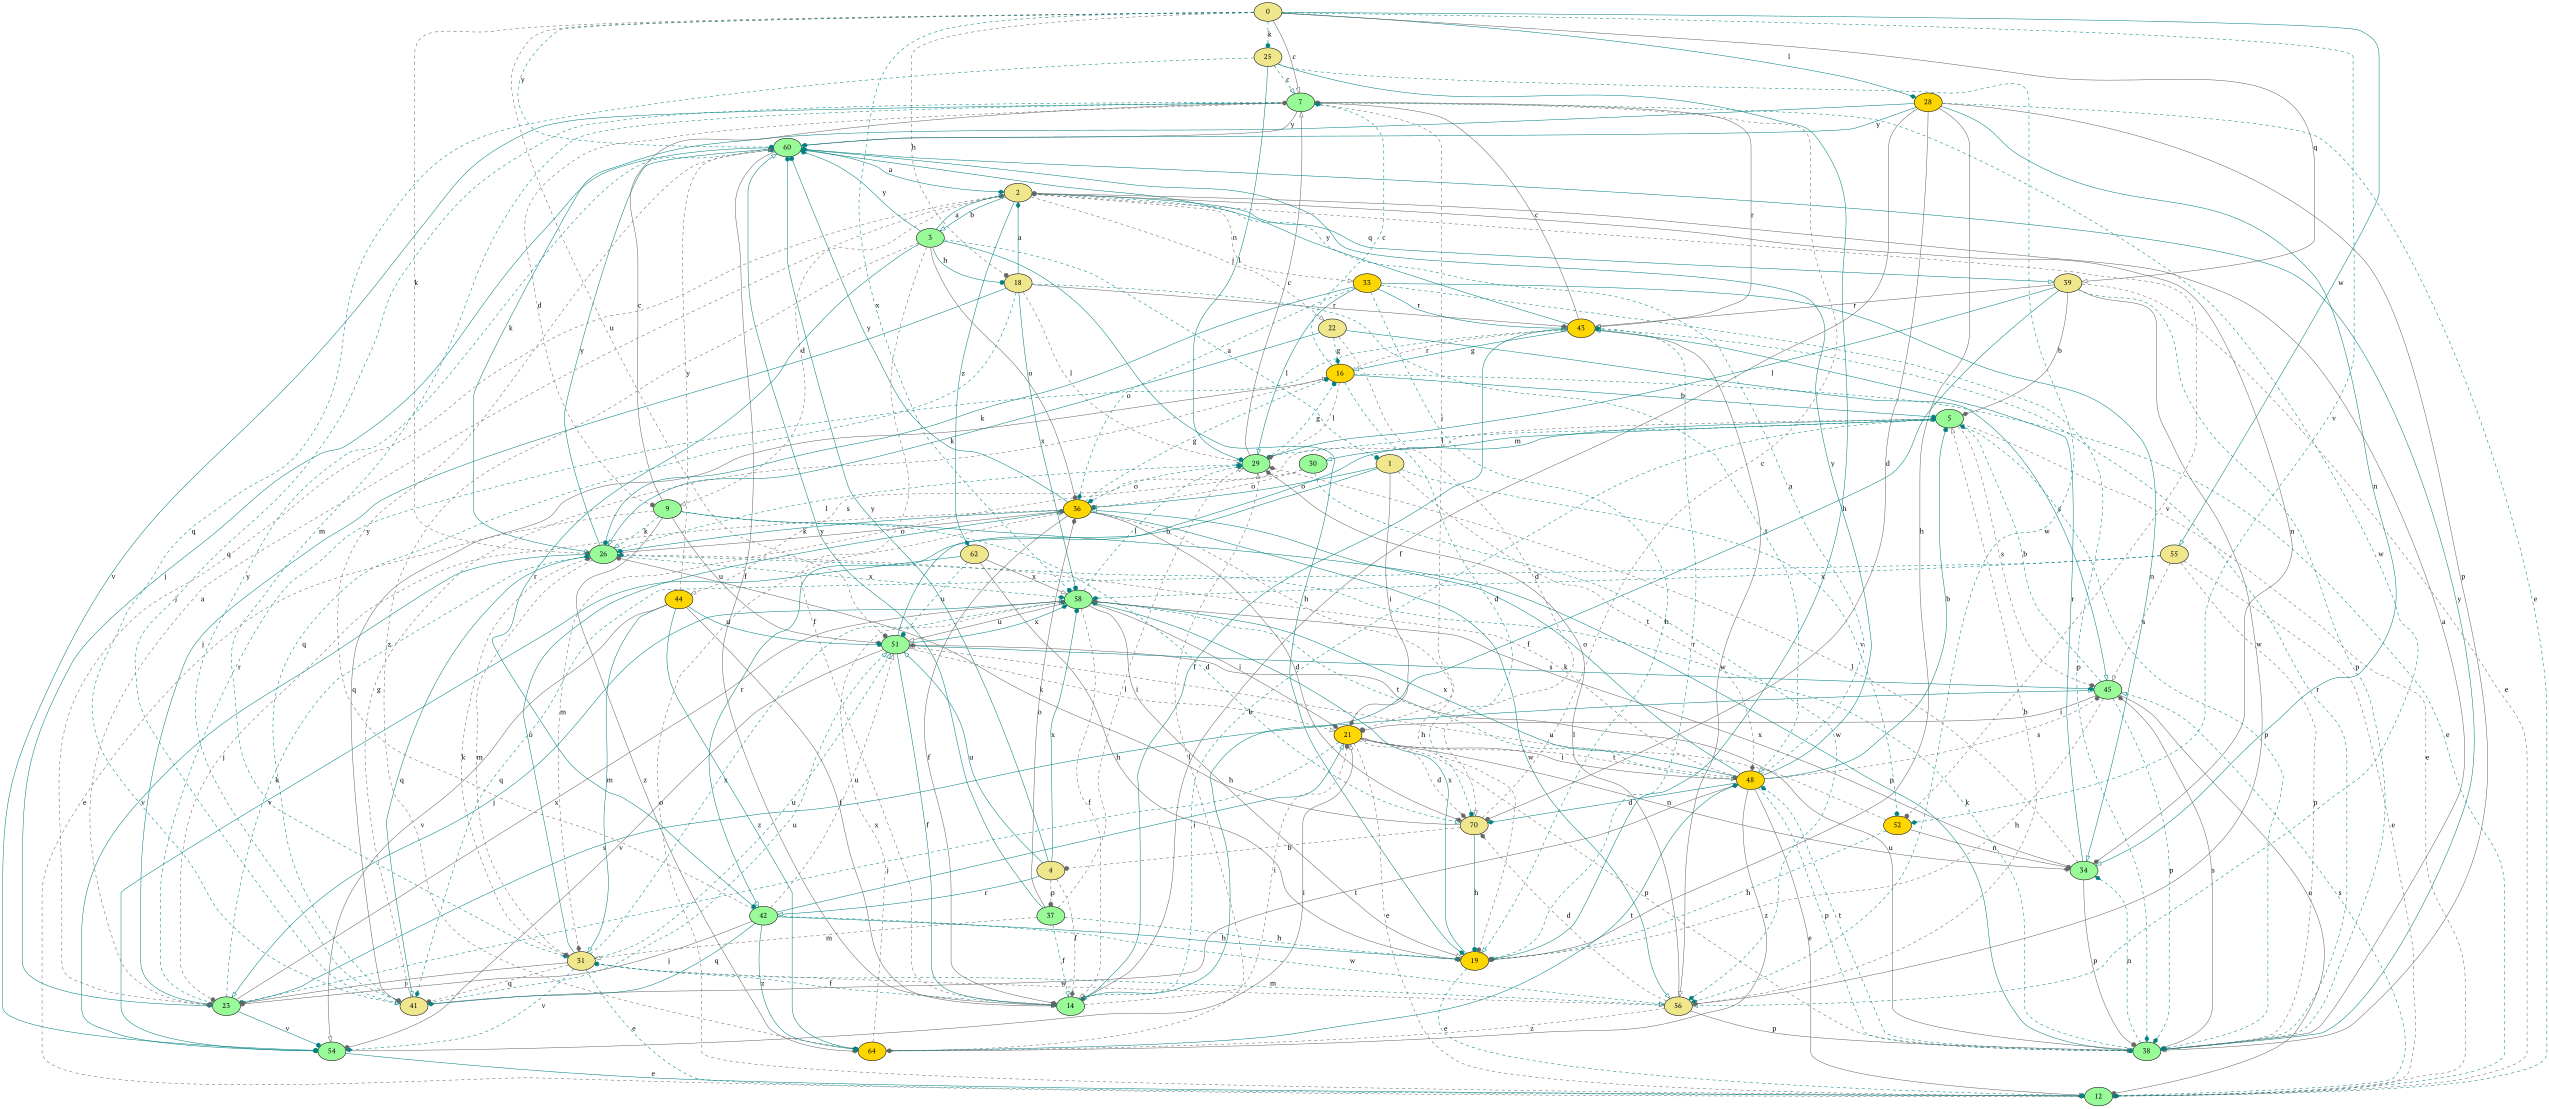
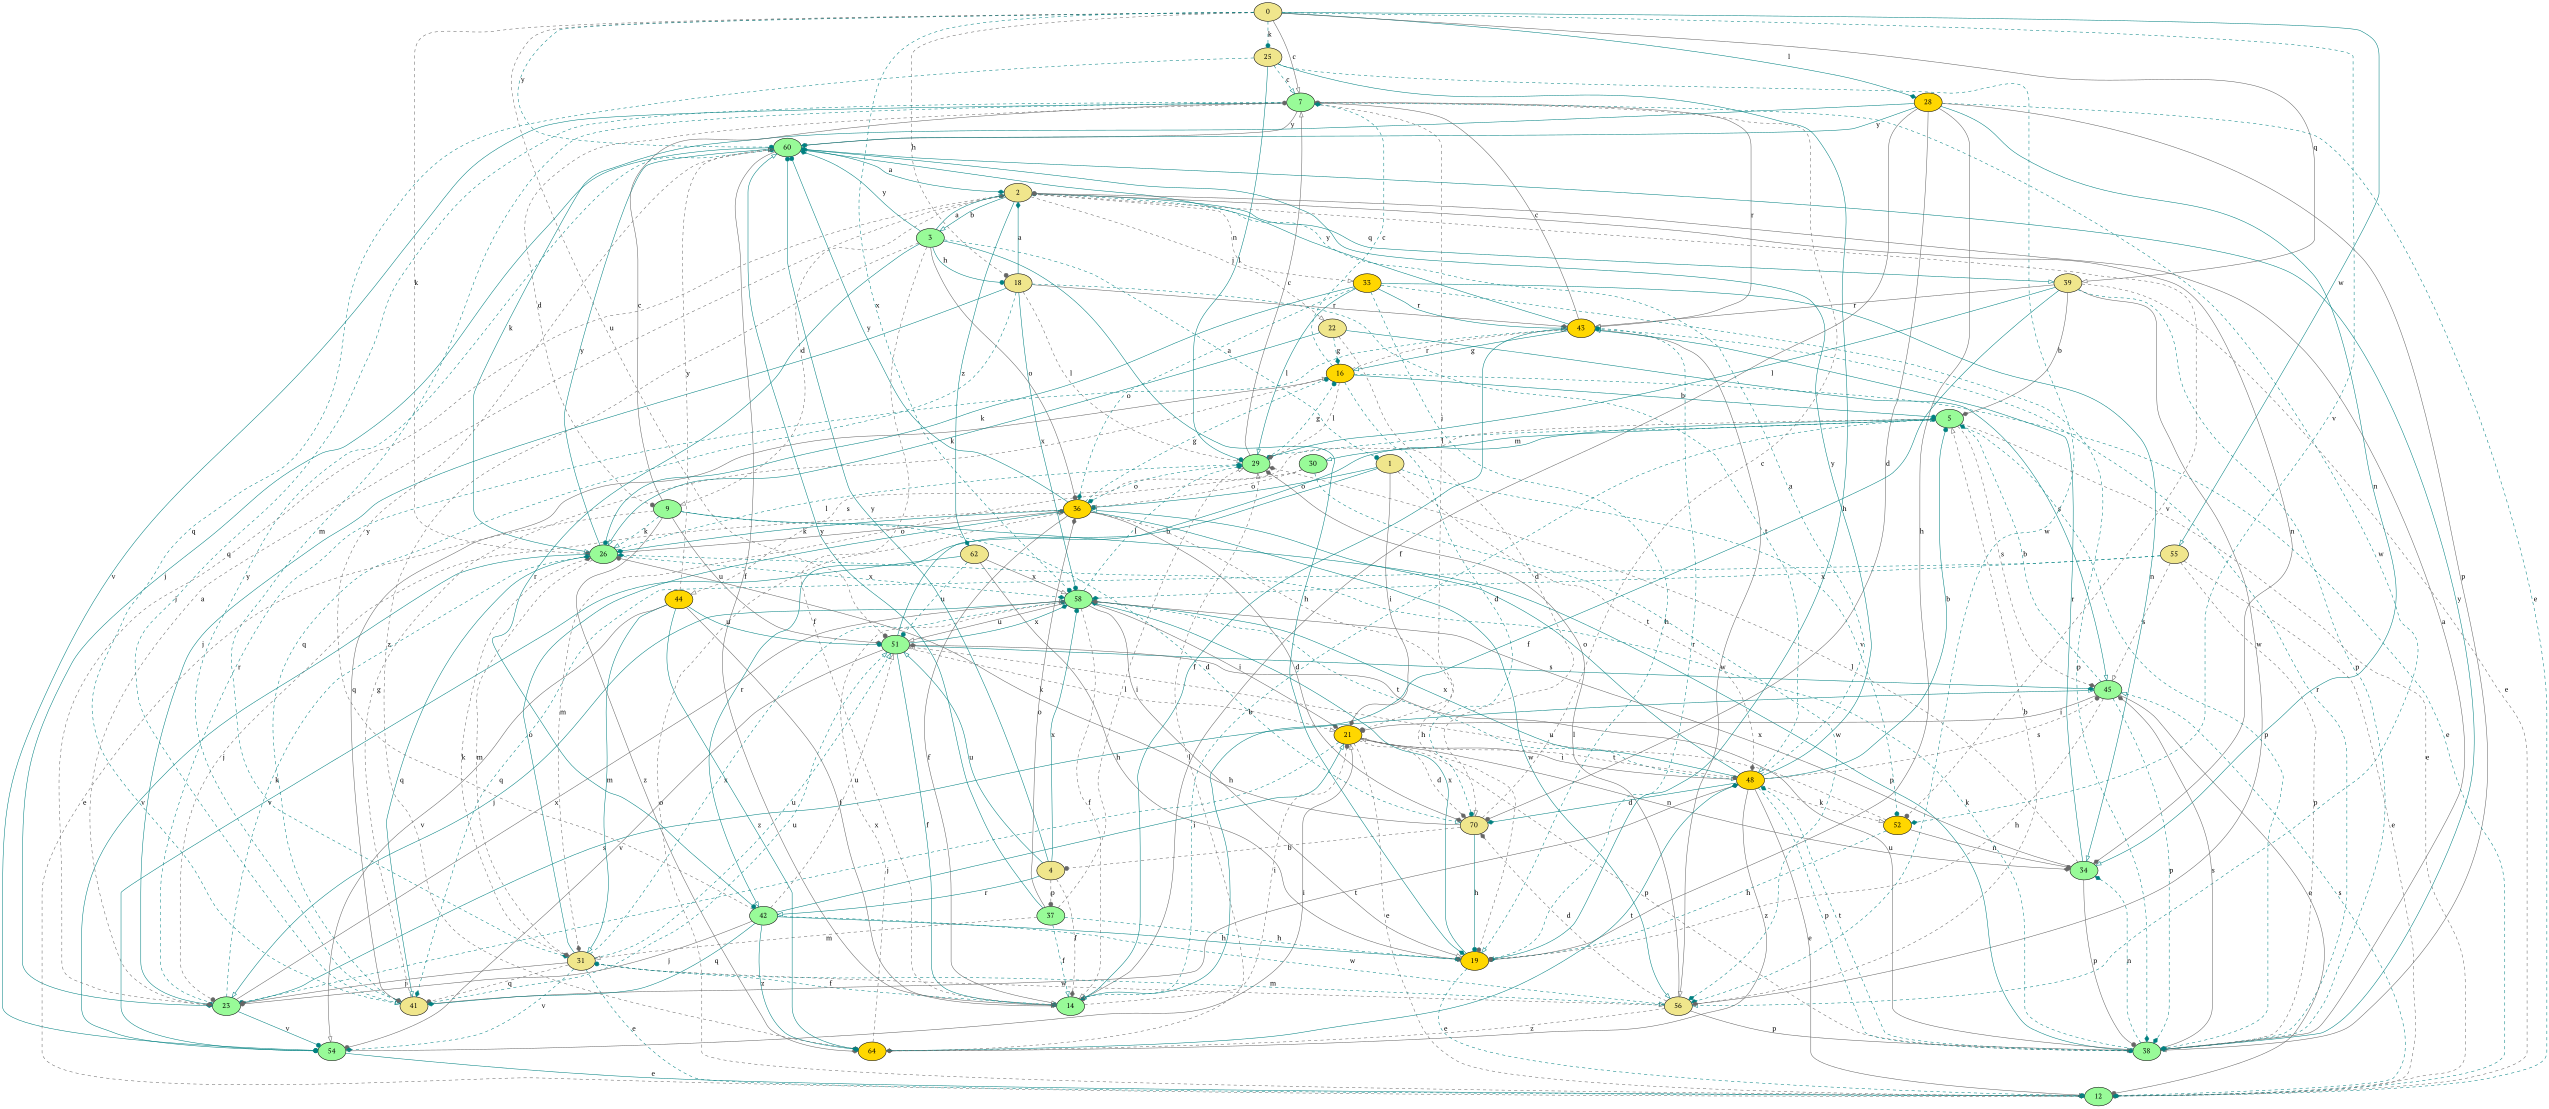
(1230, 599) -> (1820, 807)
(930, 769) -> (930, 769)
